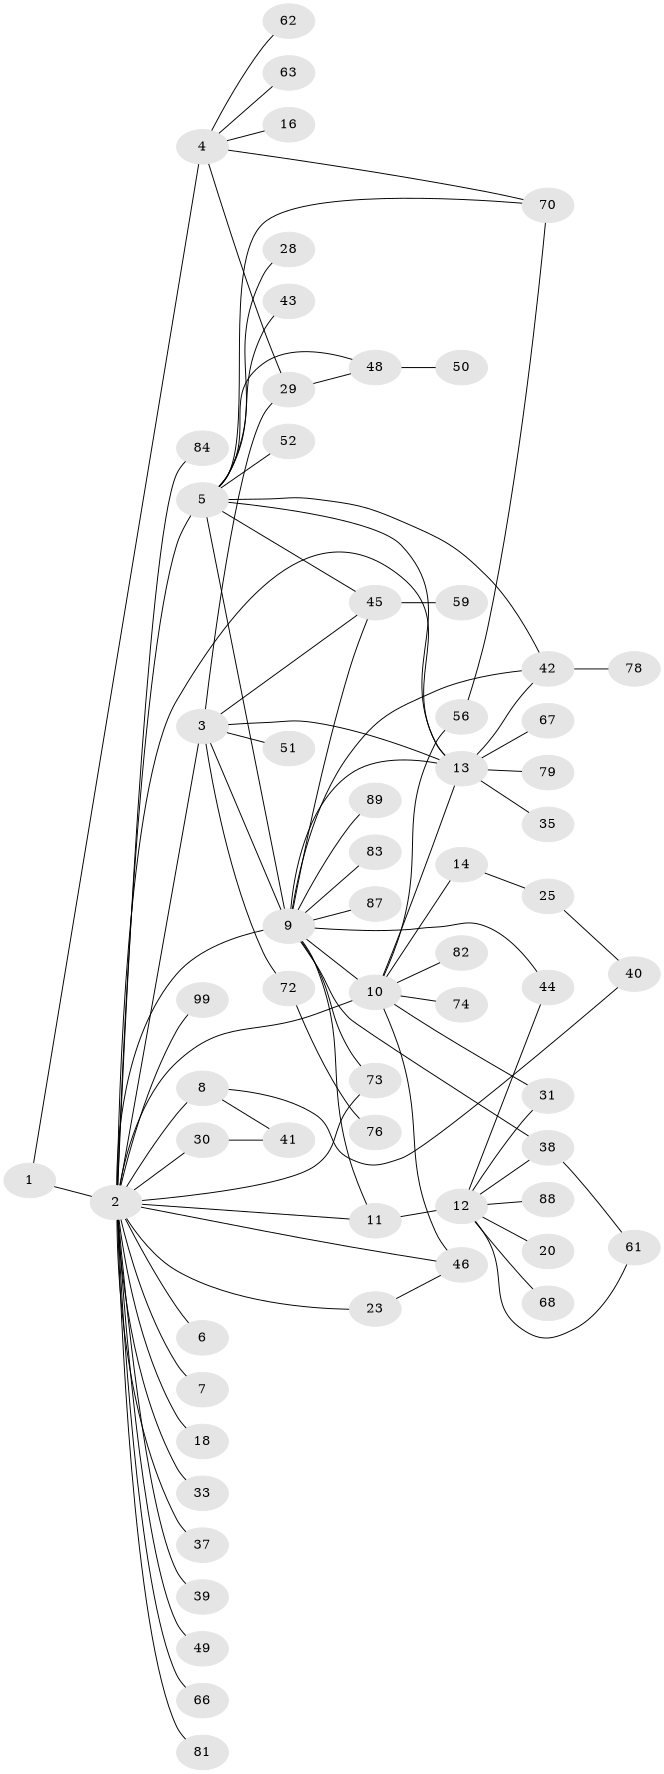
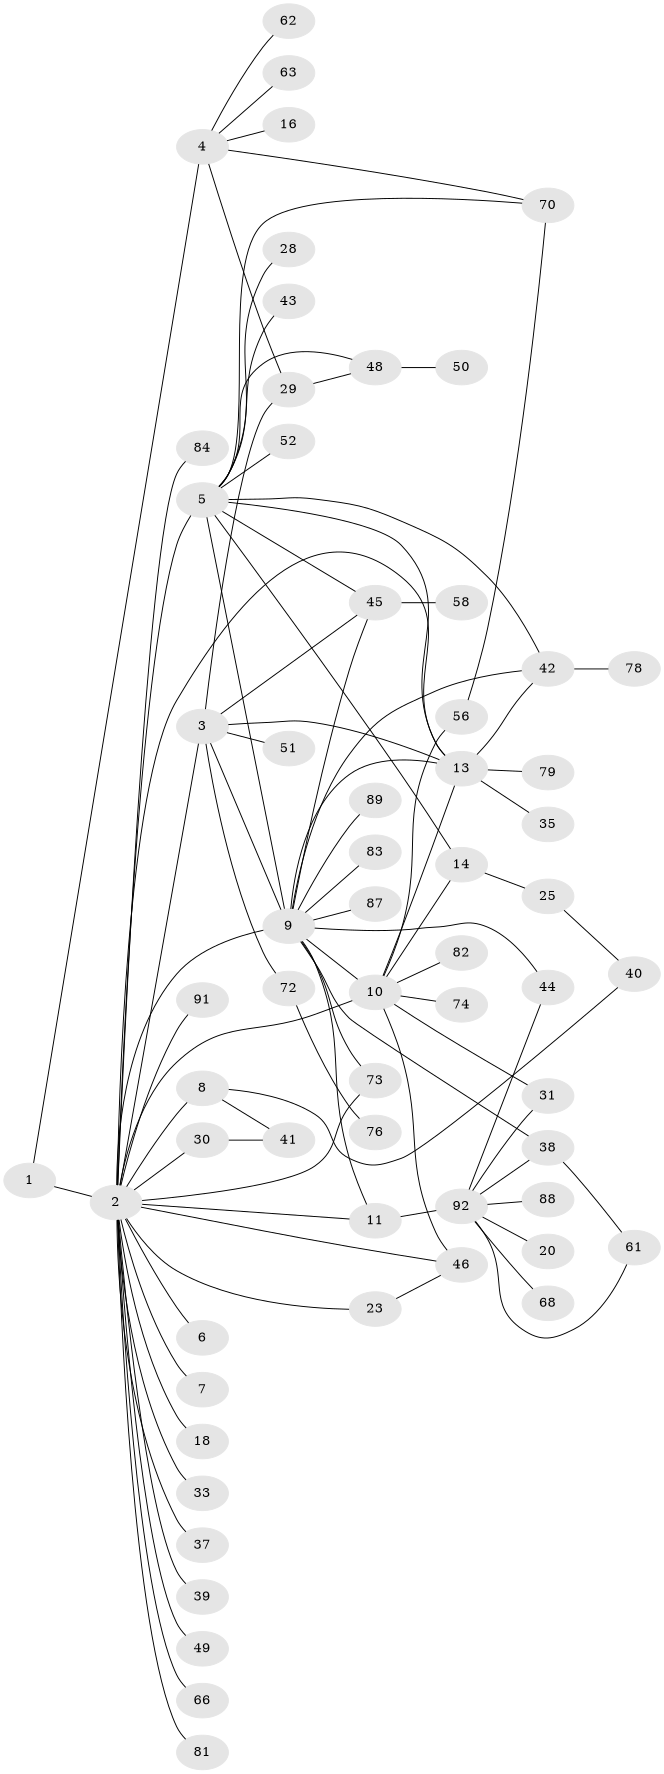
(462, 603) -> (462, 603)
none -> (335, 681)
(548, 721) -> none
(203, 1000) -> (203, 1000)
(462, 1206) -> (462, 1206)
